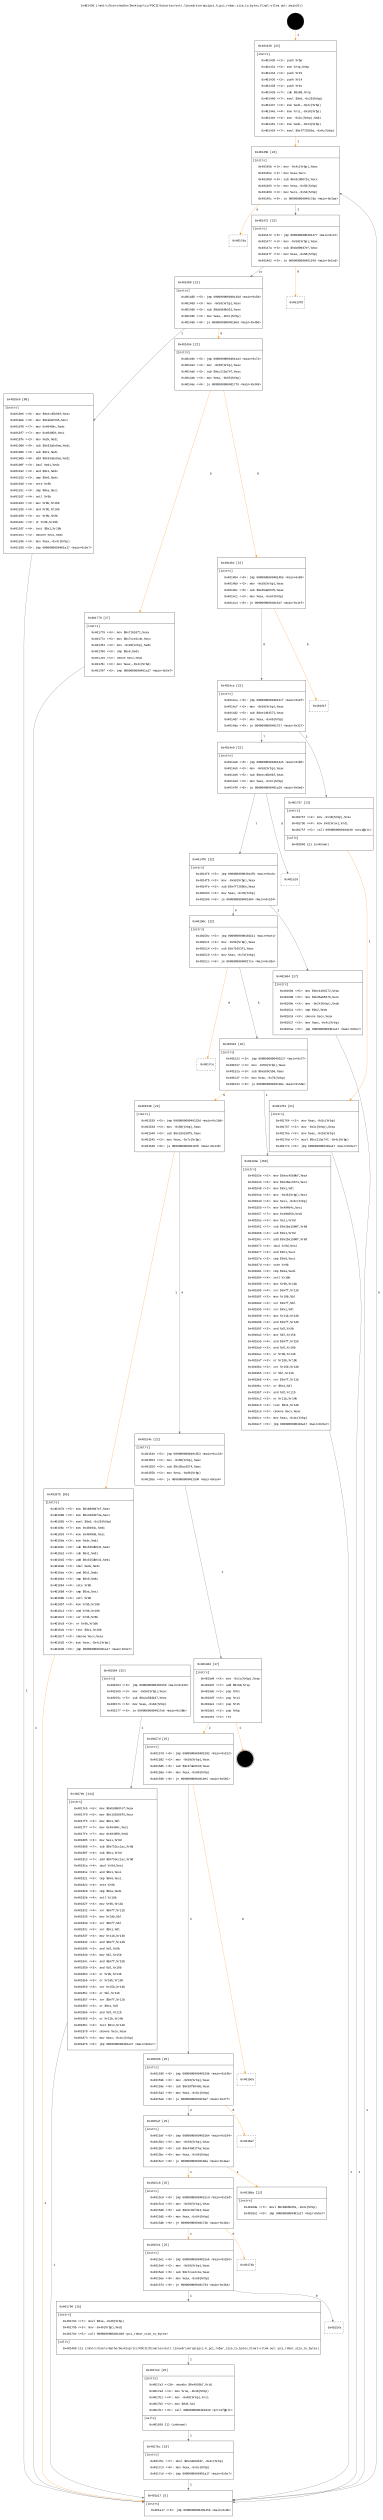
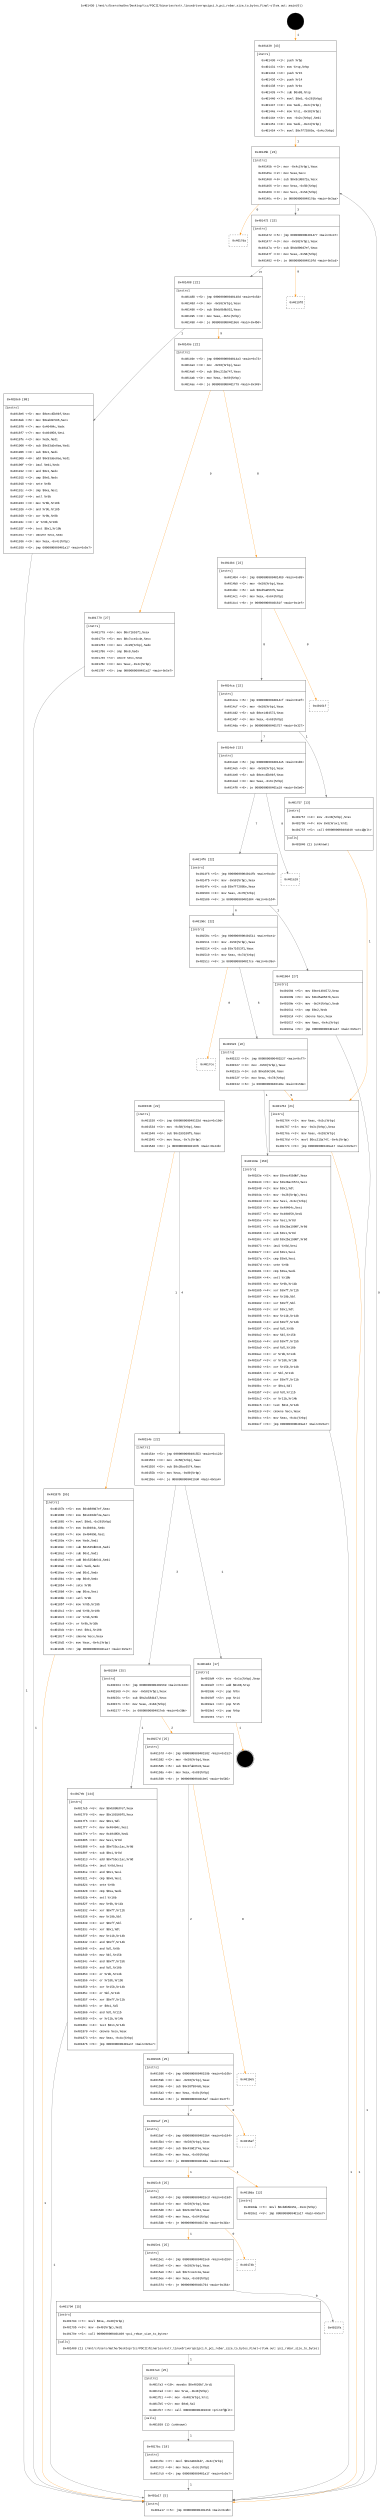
(222, 1095) -> (288, 1095)
none -> (163, 1574)
(207, 1727) -> (166, 1724)
(357, 1875) -> (357, 1875)
(188, 2295) -> none
